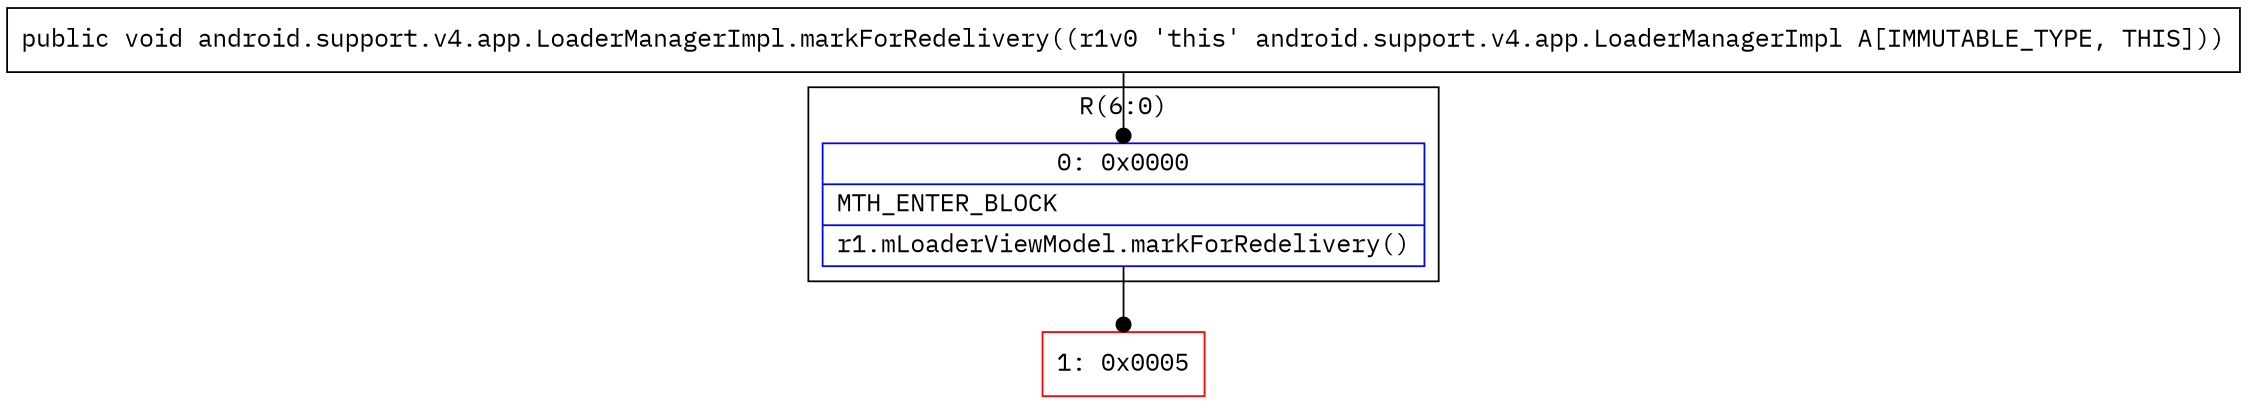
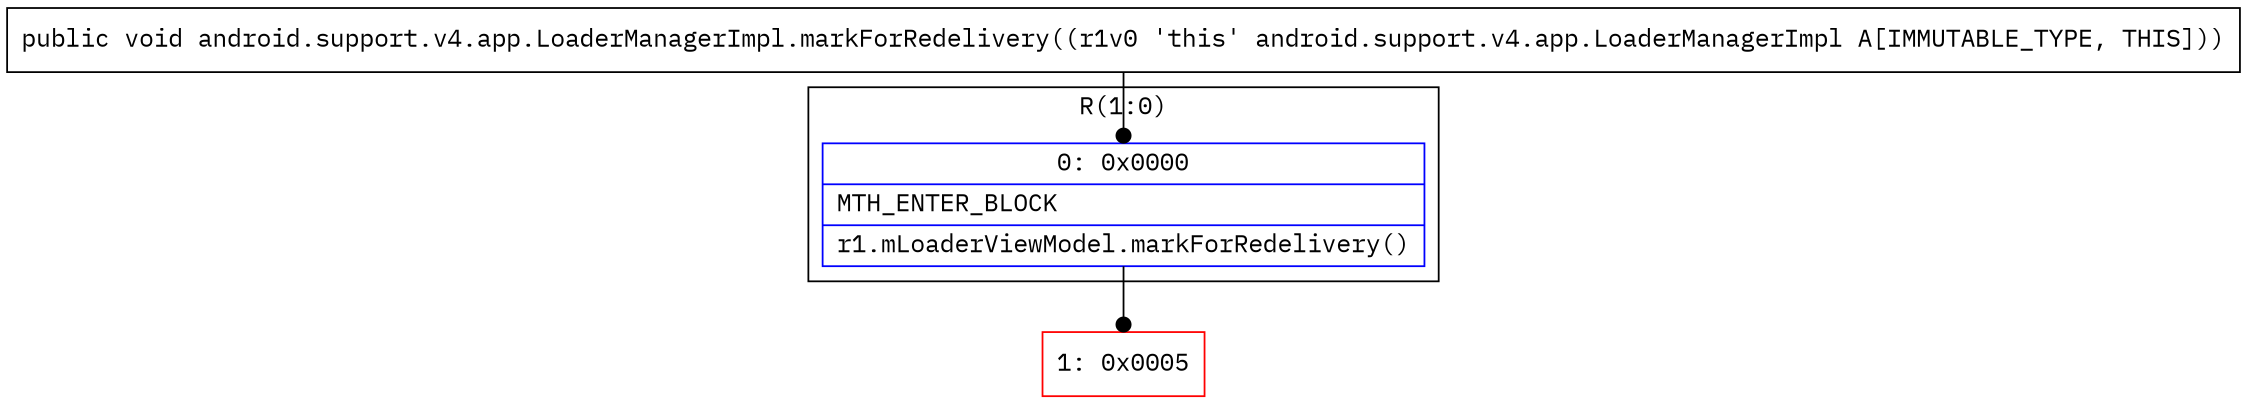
(1124, 108) -> (1124, 108)
